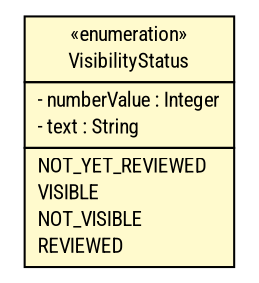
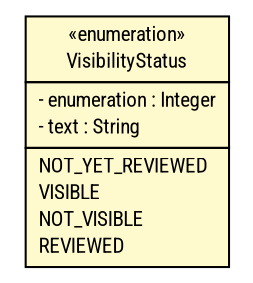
(129, 101) -> (127, 101)
